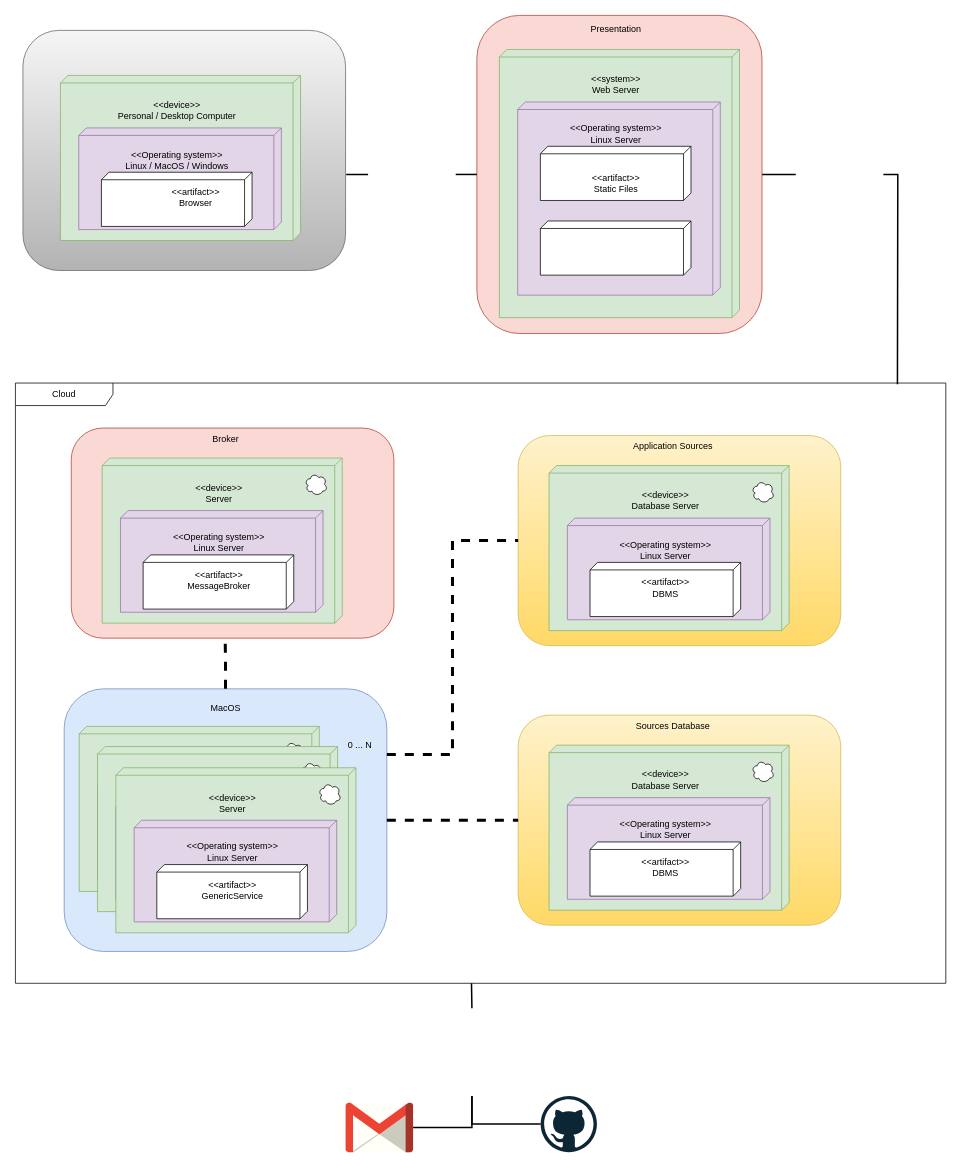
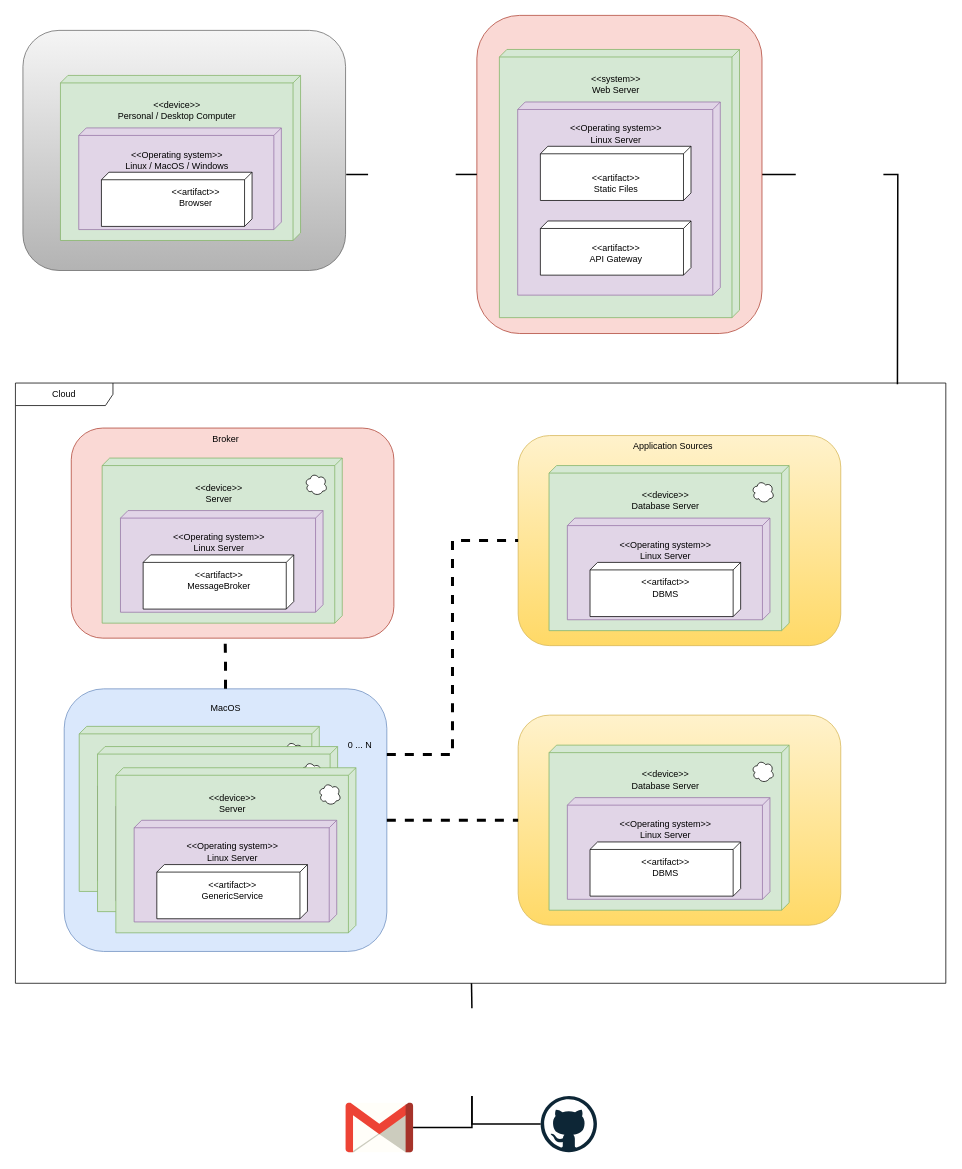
(615, 30) -> none
none -> (615, 253)
(672, 726) -> none
